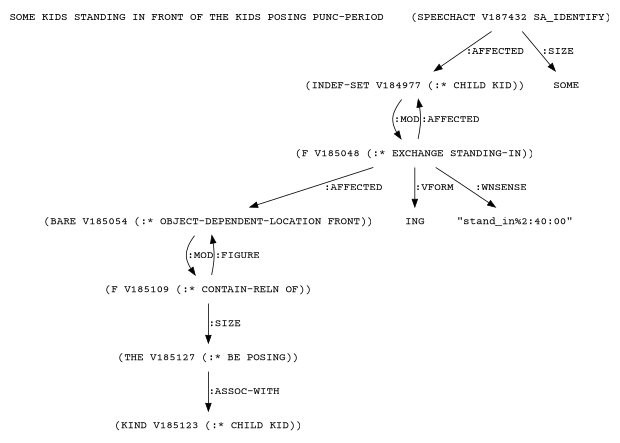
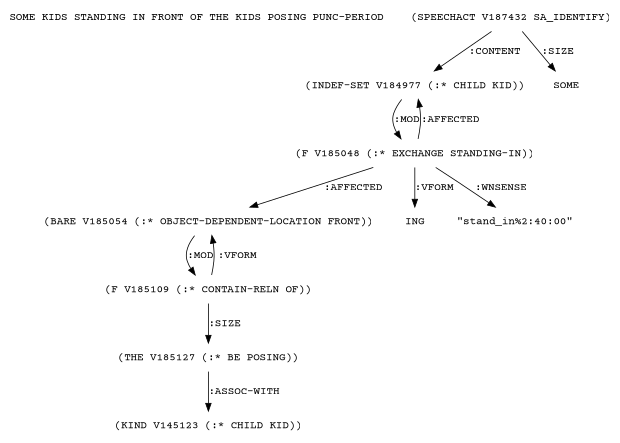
(495, 51) -> (495, 51)
(237, 255) -> (237, 255)
(208, 425) -> (208, 425)
